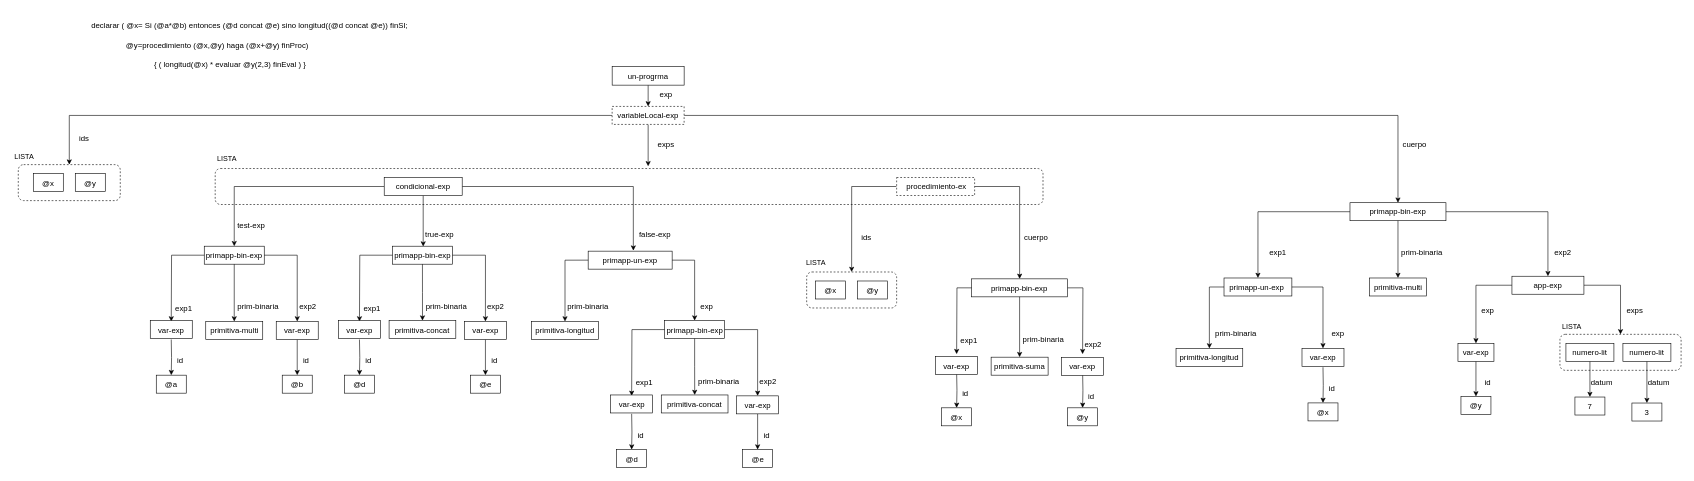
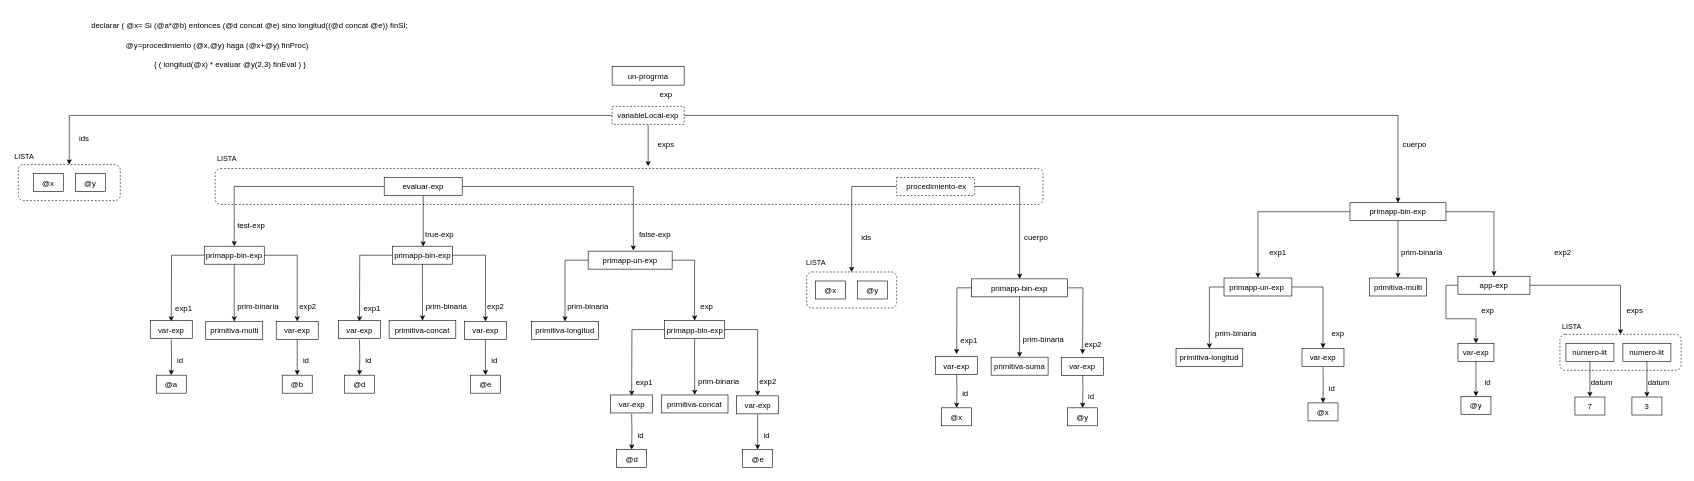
(648, 100) -> none
(423, 186) -> (423, 186)
(1548, 285) -> (1494, 285)
(1647, 412) -> (1647, 406)
